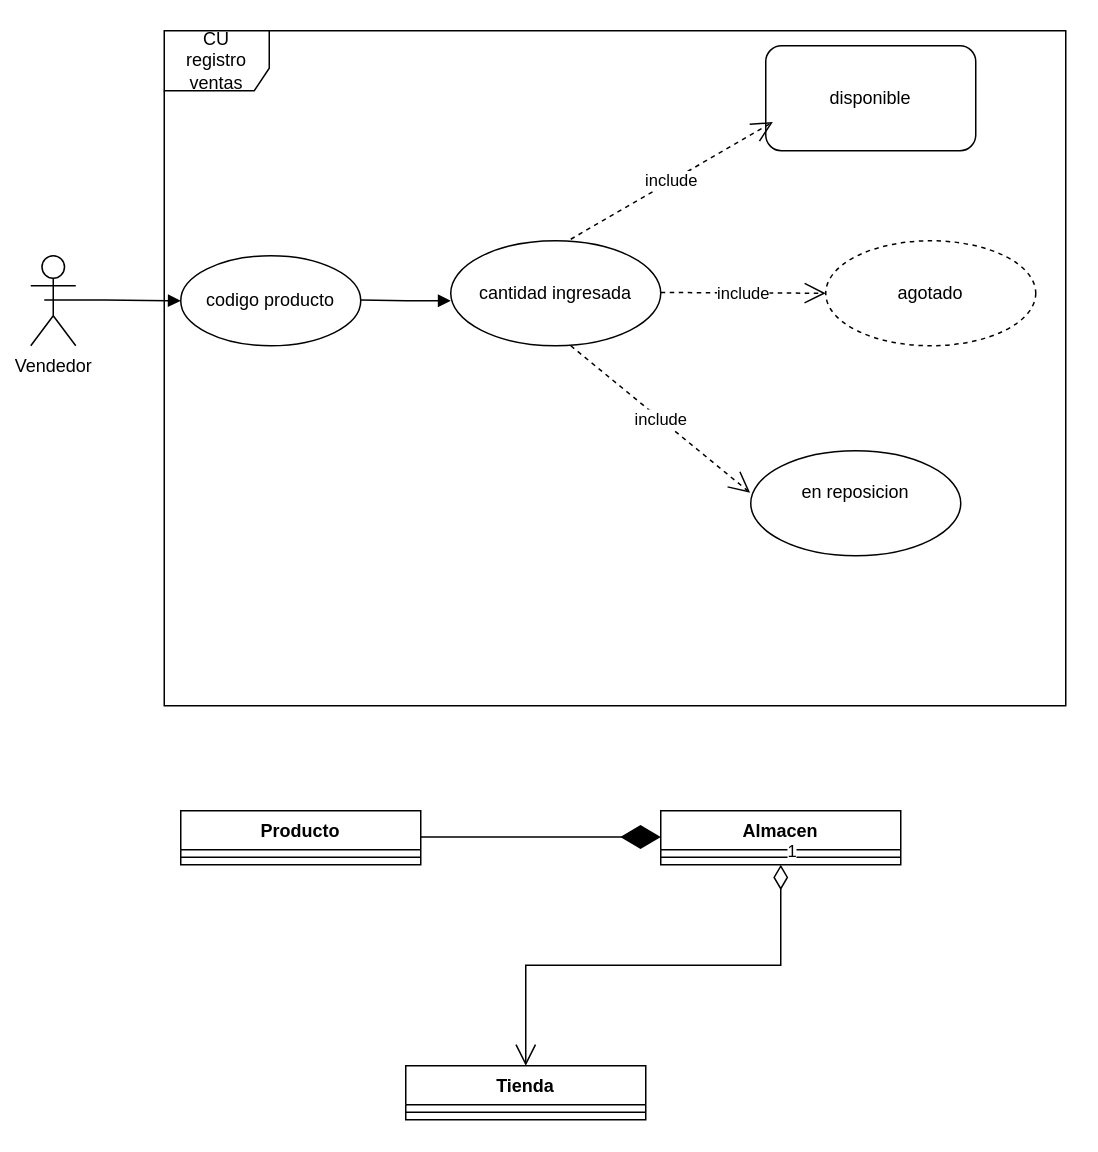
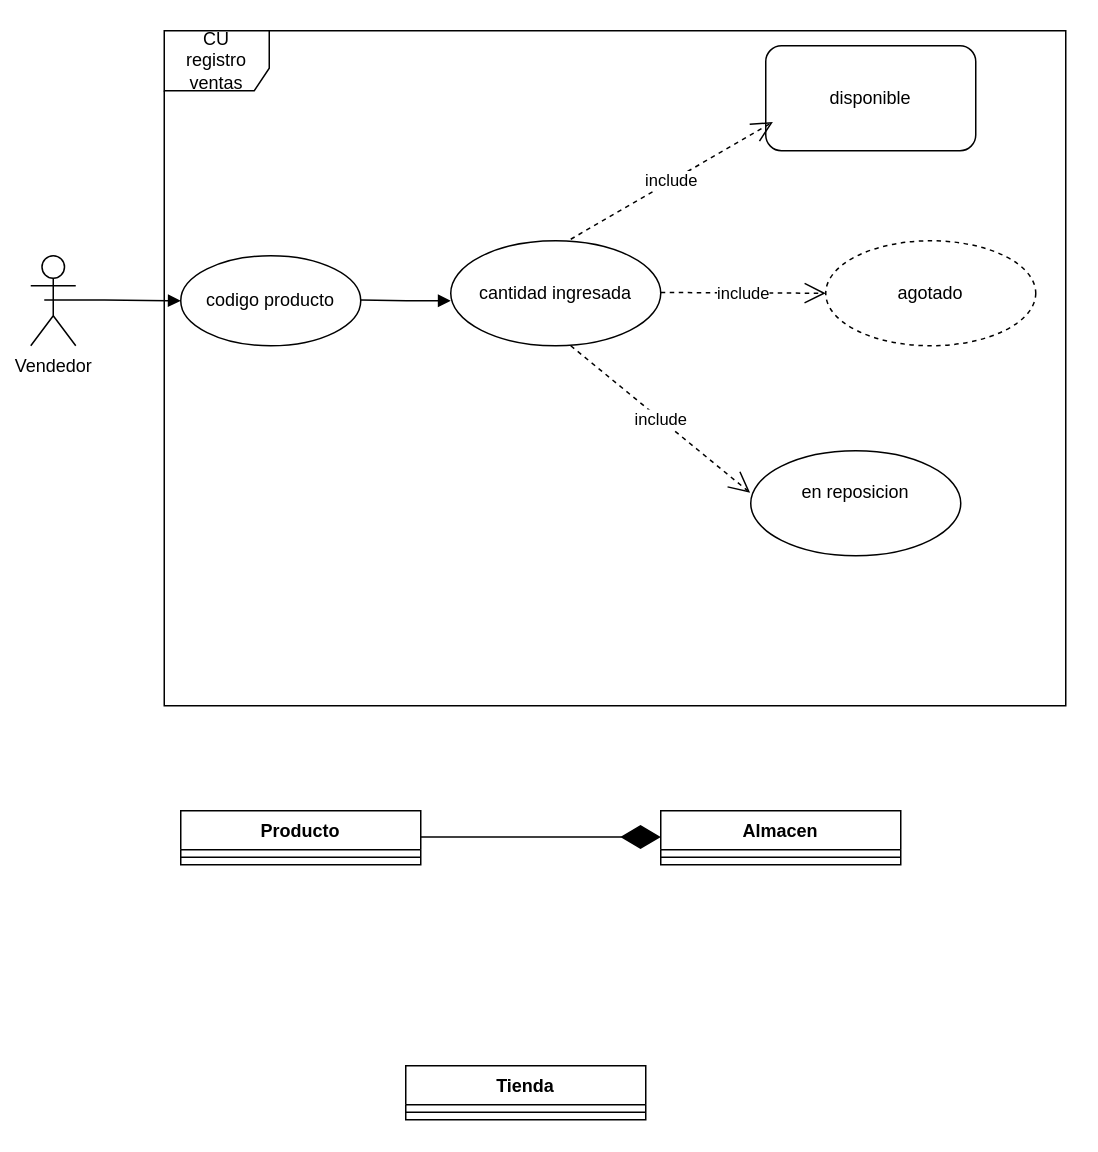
(643, 965) -> none
